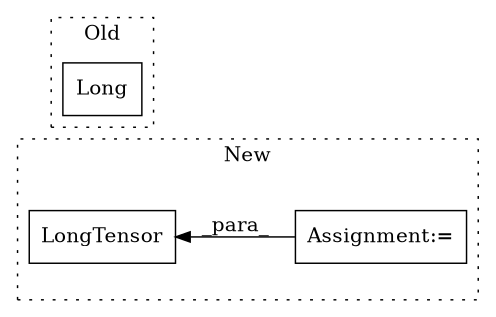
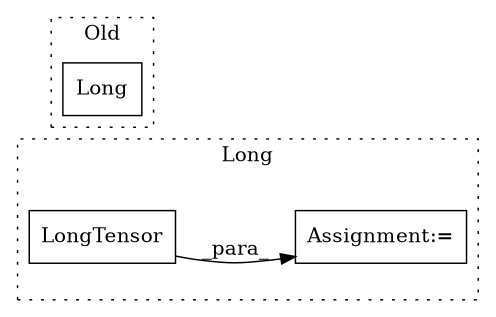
(248, 156) -> (248, 156)
(243, 237) -> (228, 263)
